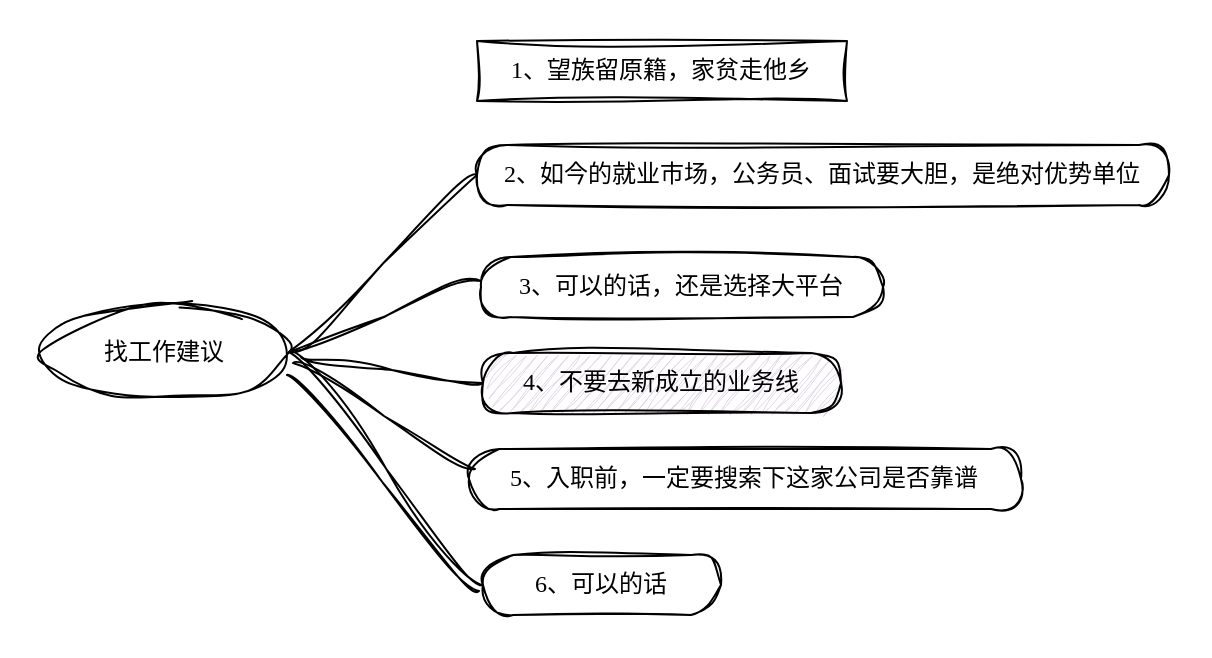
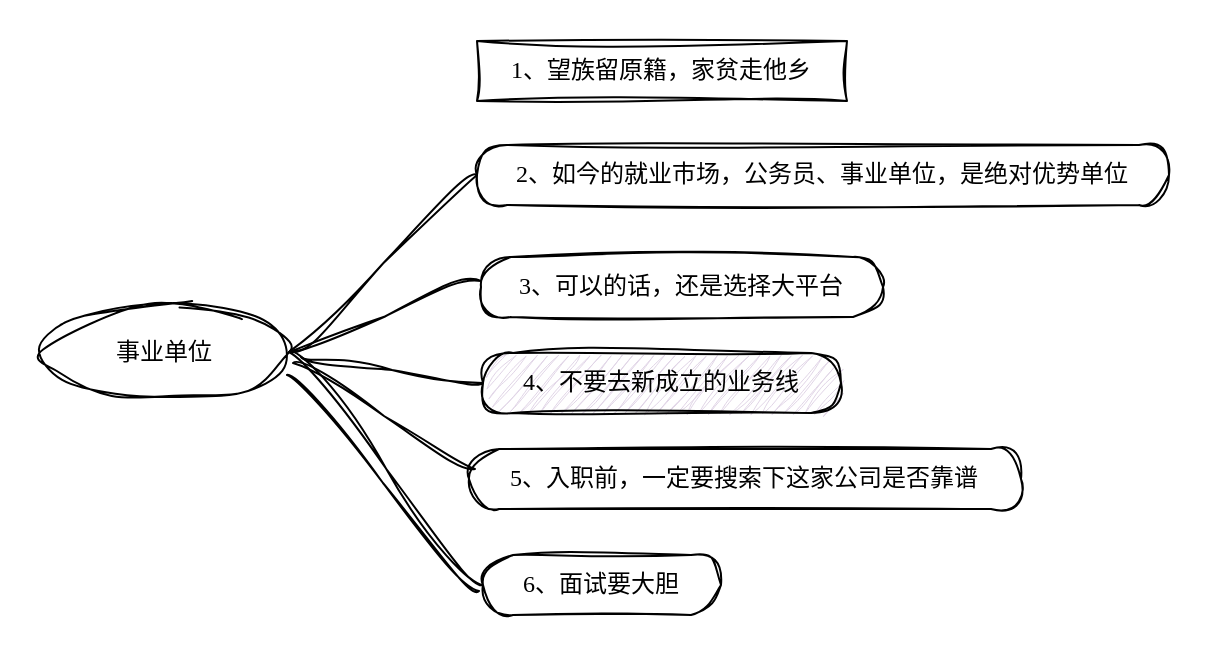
(823, 175) -> (823, 175)
(165, 353) -> (165, 353)
(602, 585) -> (602, 585)
